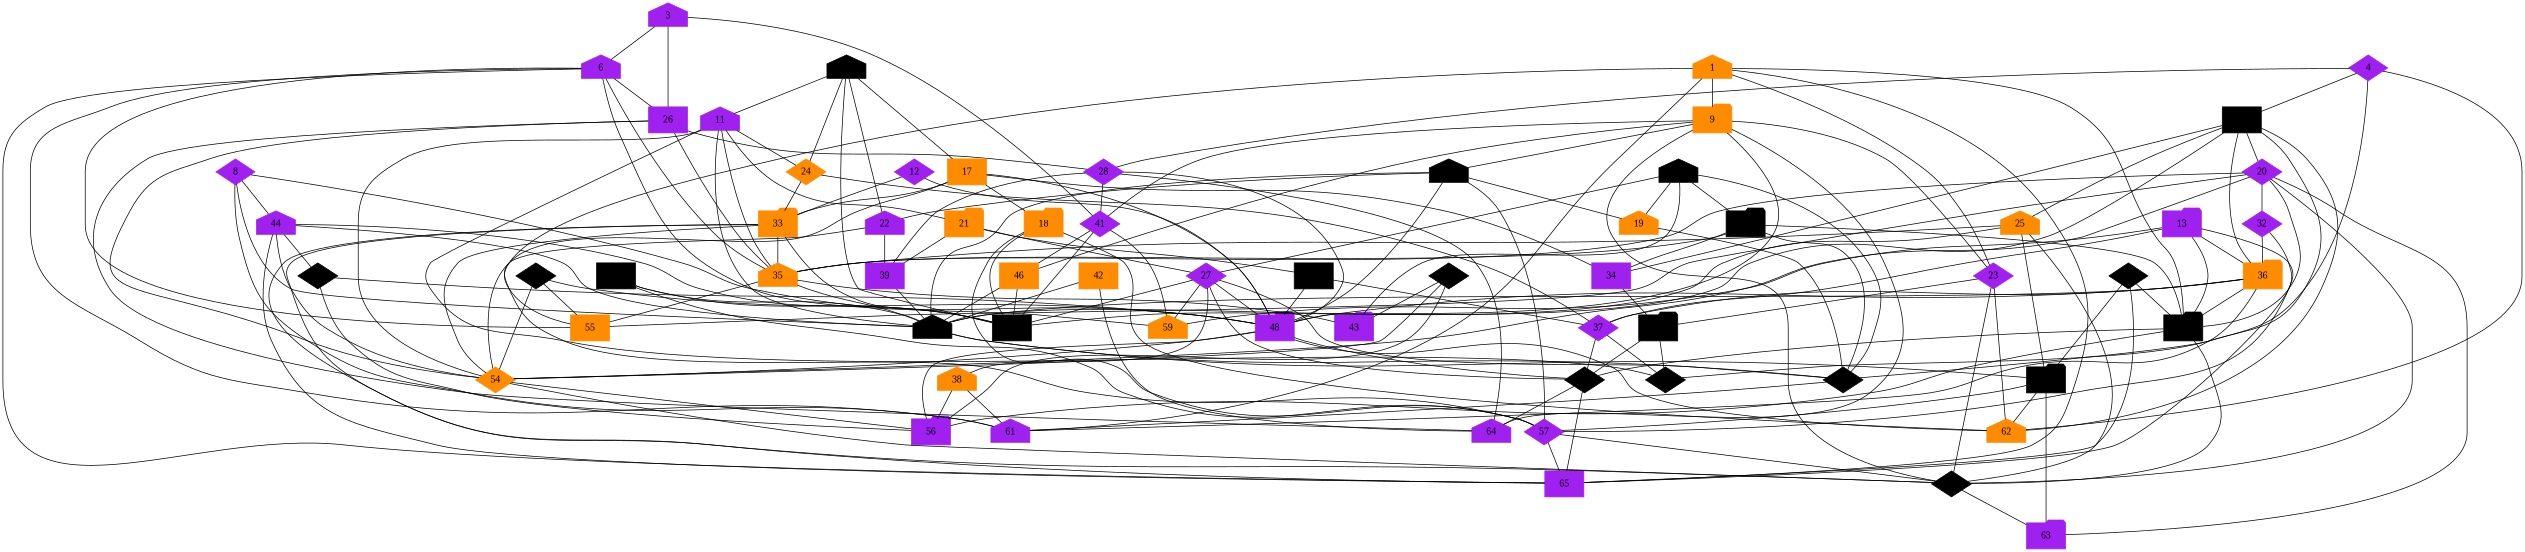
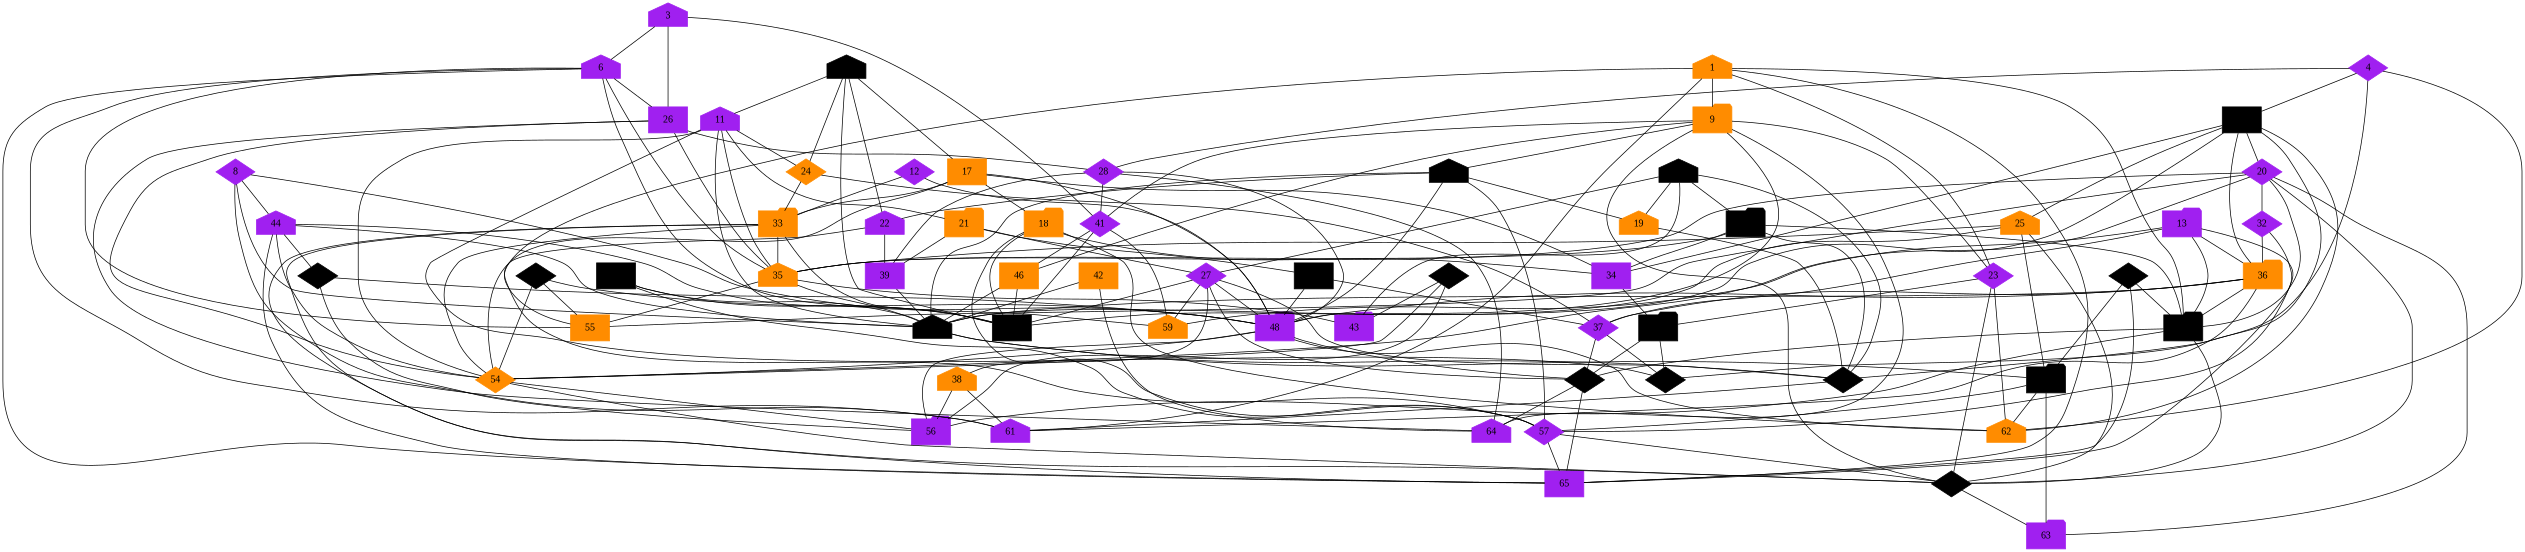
none -> (1327, 259)
